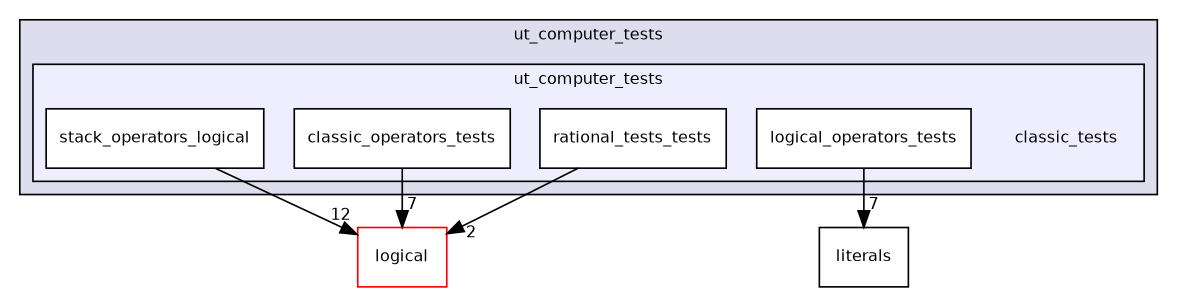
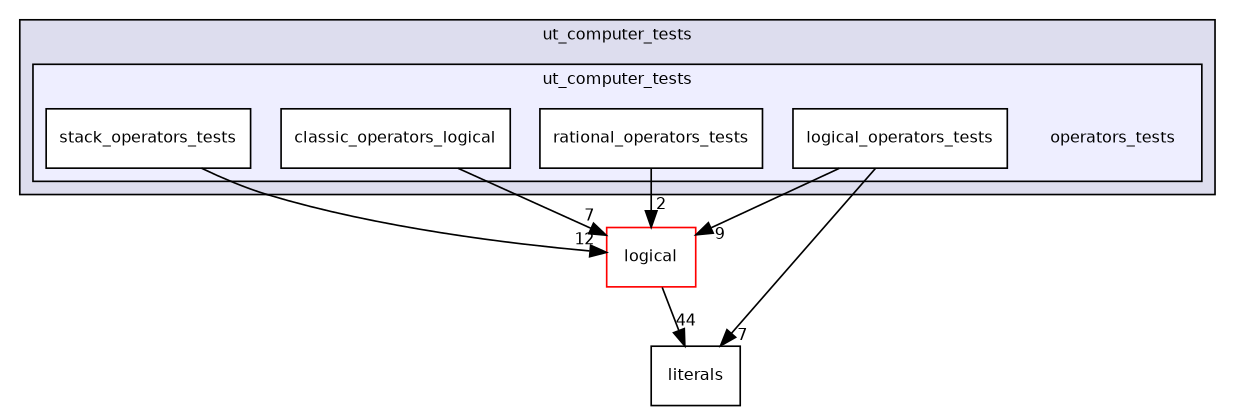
(155, 138) -> (148, 138)
(402, 138) -> (396, 138)
(633, 138) -> (651, 138)
(1067, 138) -> (1113, 138)
none -> (759, 205)
none -> (671, 309)
